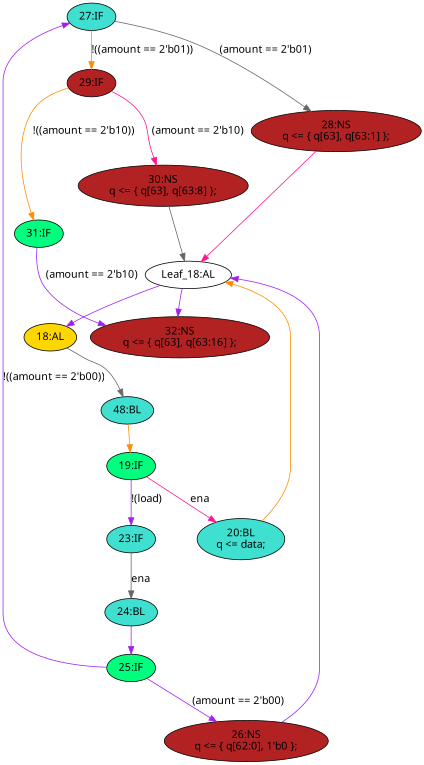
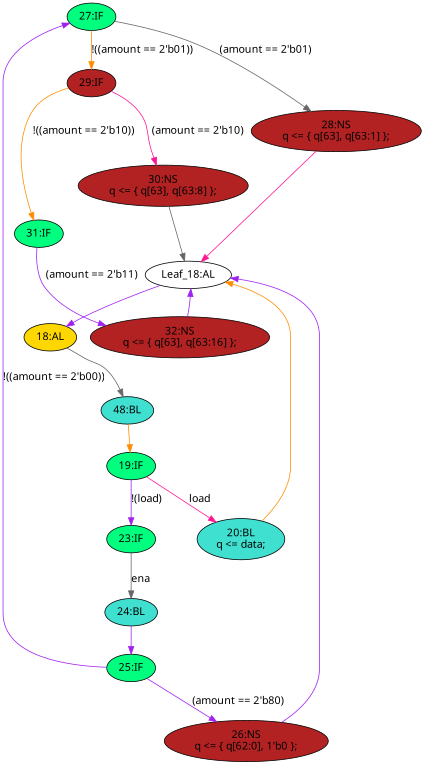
(92, 17) -> (92, 17)
(92, 275) -> (92, 275)
(180, 299) -> (189, 307)
(200, 499) -> (200, 499)
(131, 539) -> (131, 539)
(238, 701) -> (238, 701)
